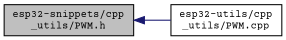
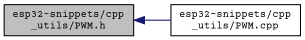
(226, 20) -> (236, 20)
